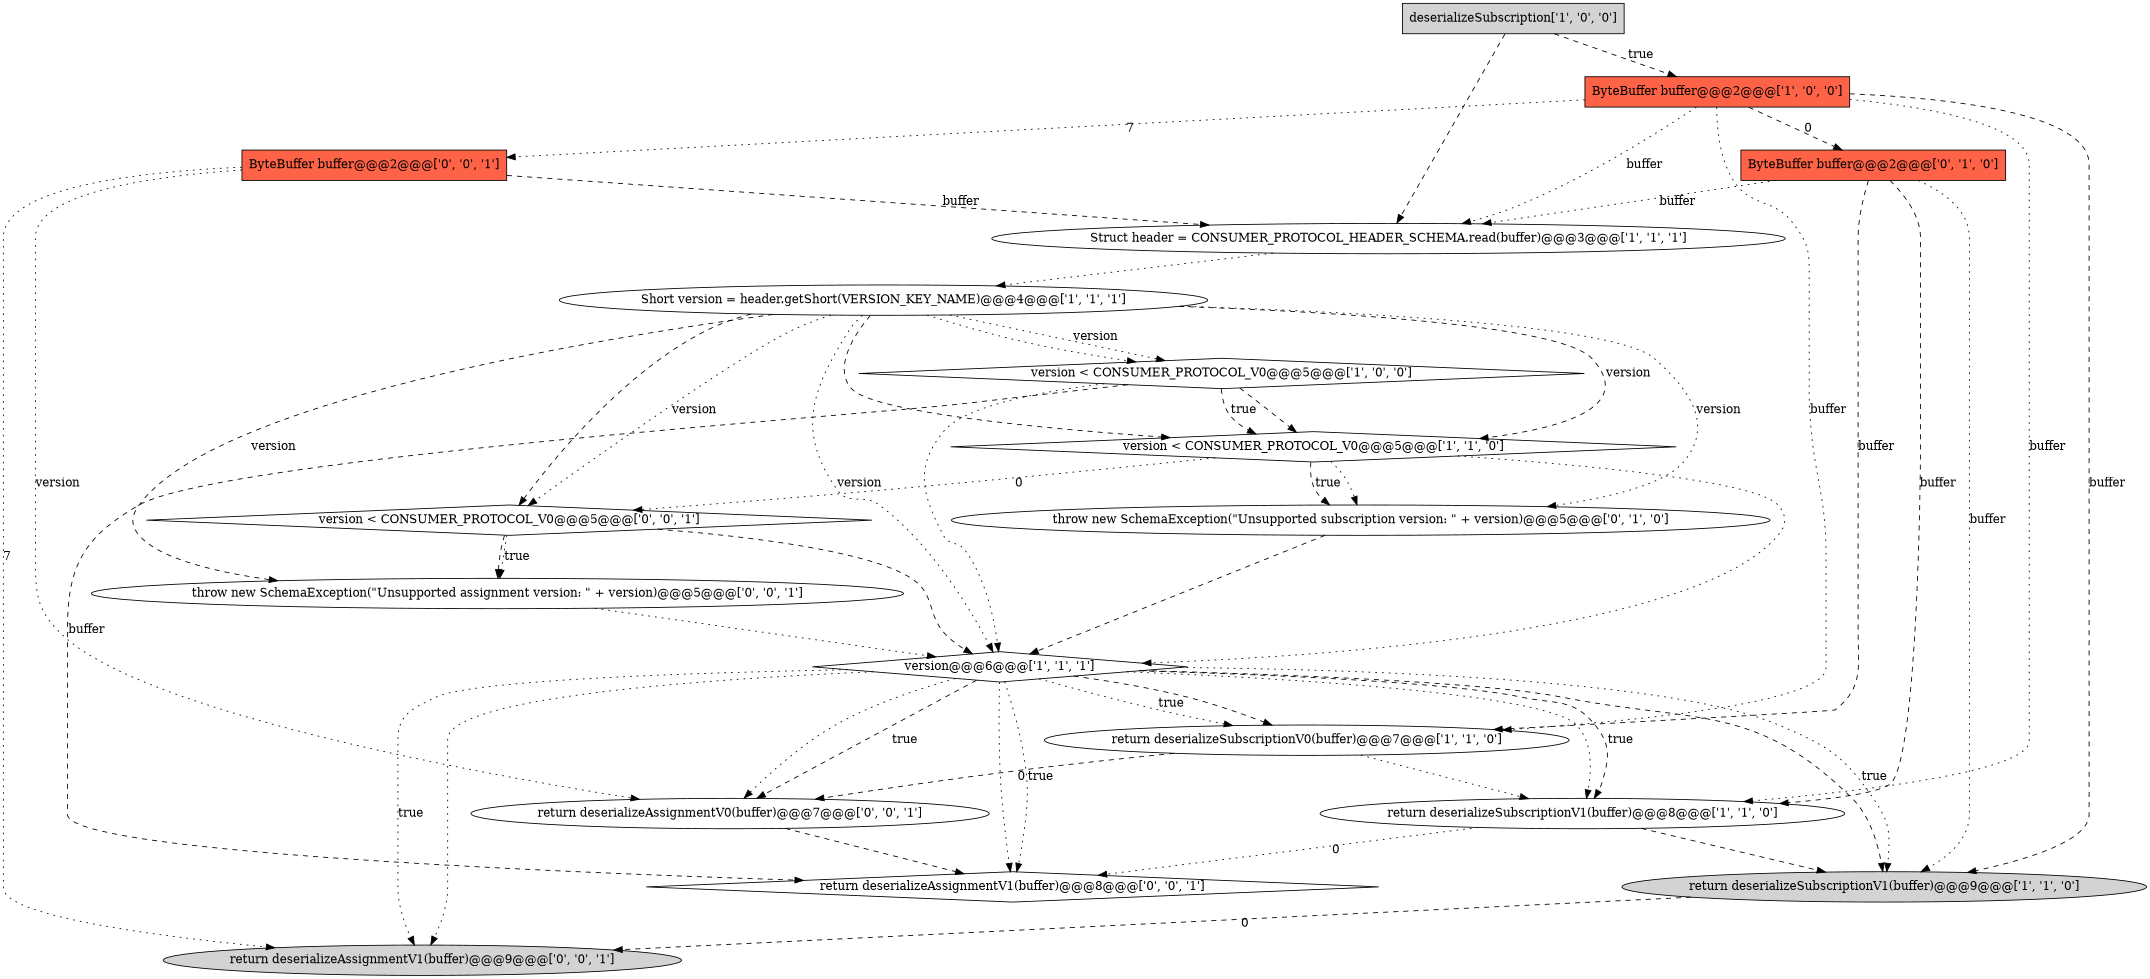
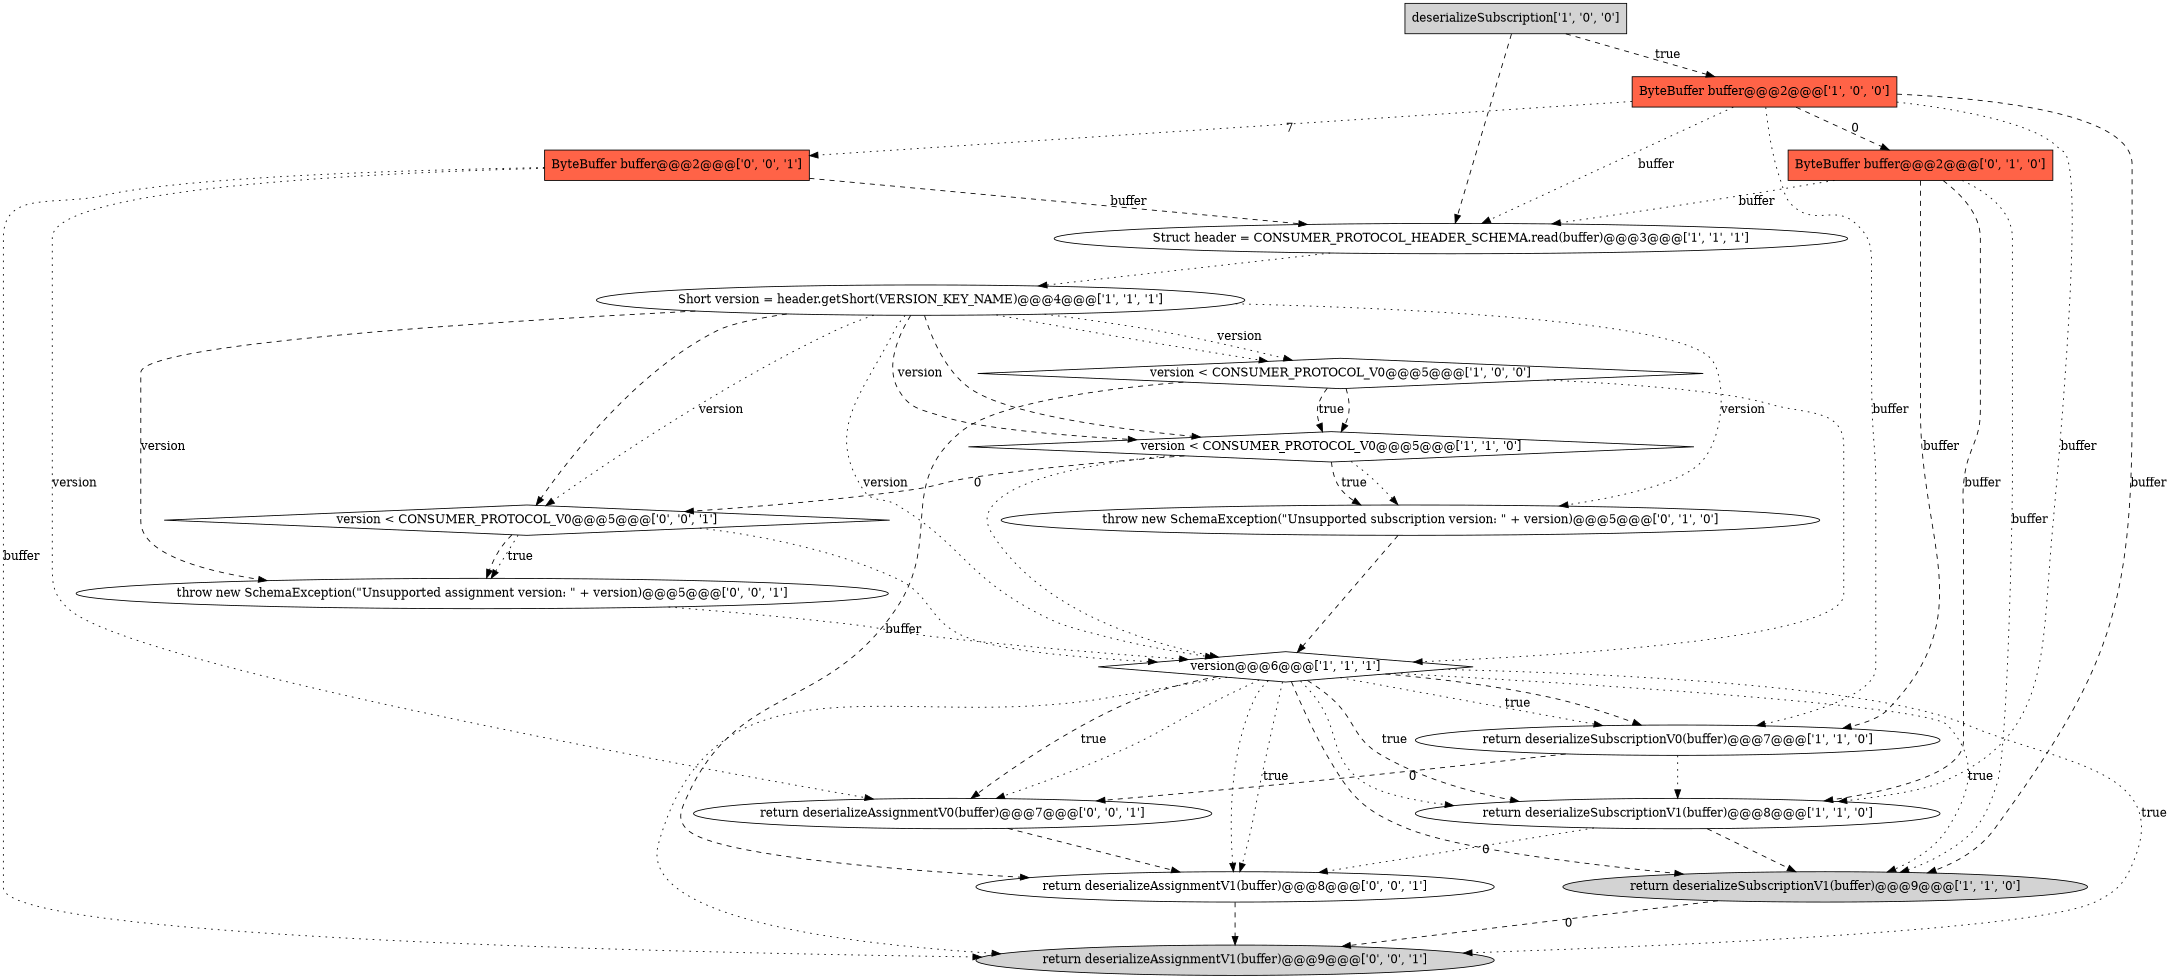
(943, 485) -> (939, 484)
(832, 552) -> (925, 601)
(8, 557) -> (21, 557)
(1013, 887) -> (1235, 887)
none -> (1235, 919)
